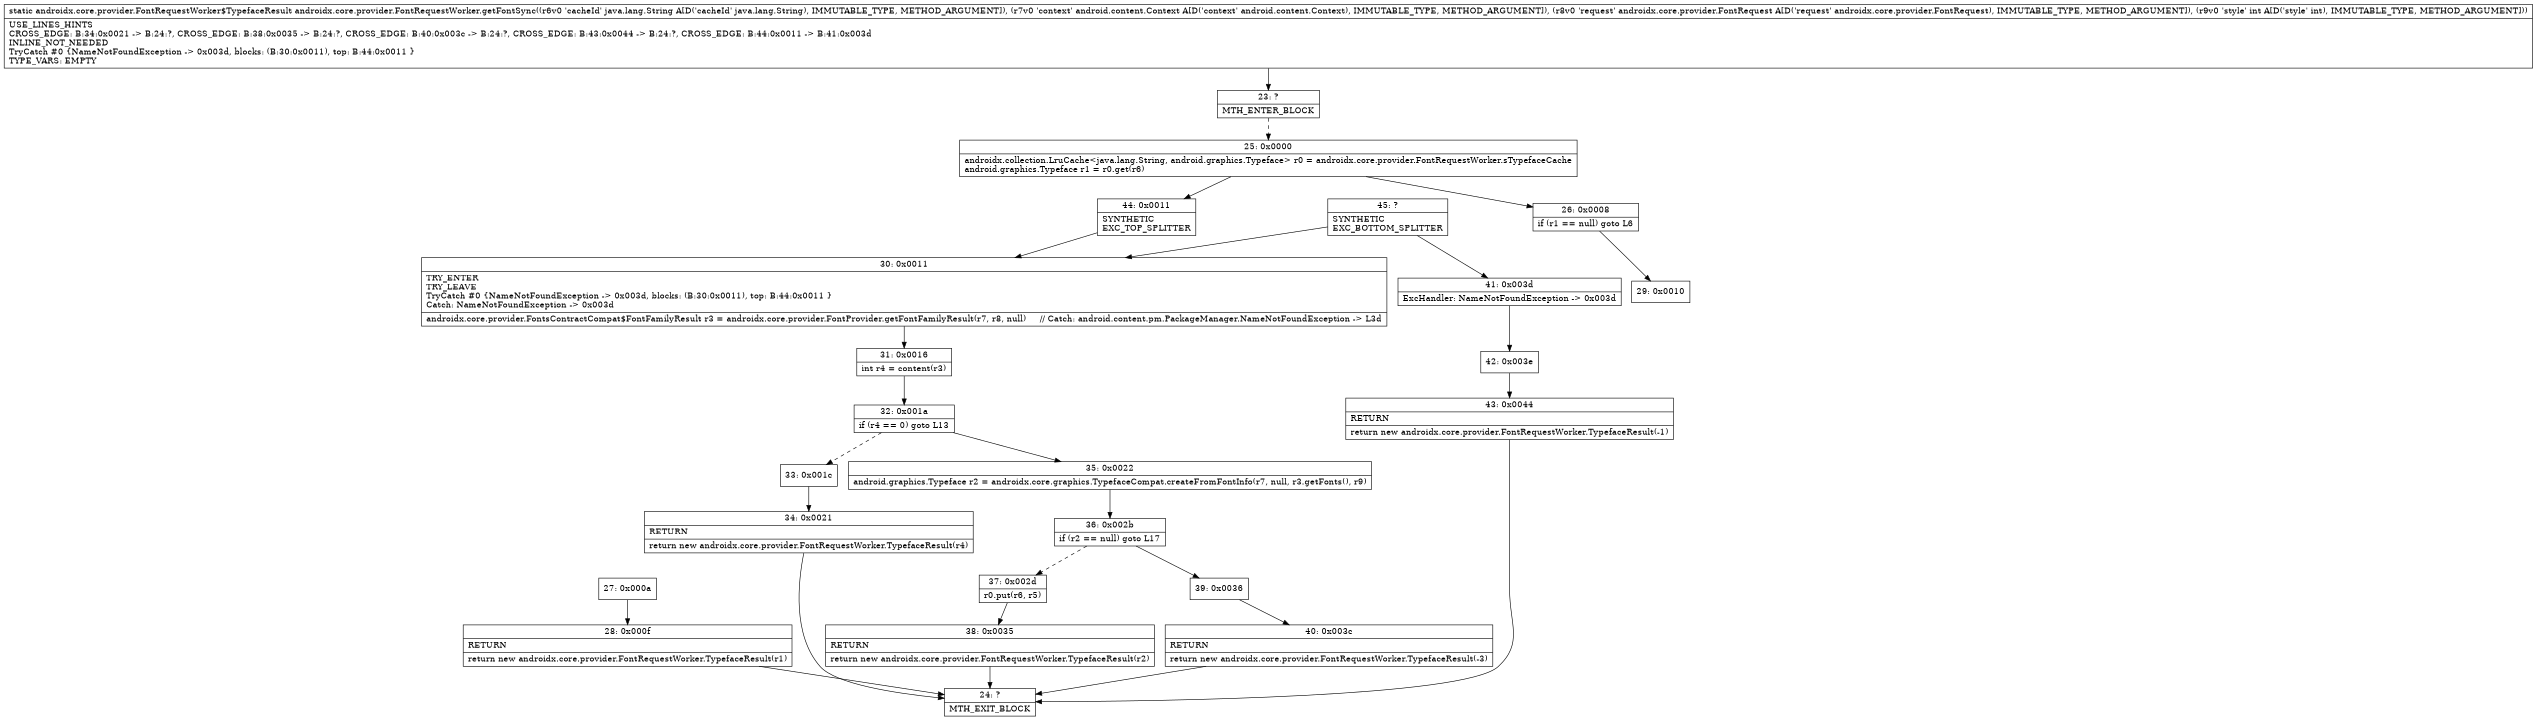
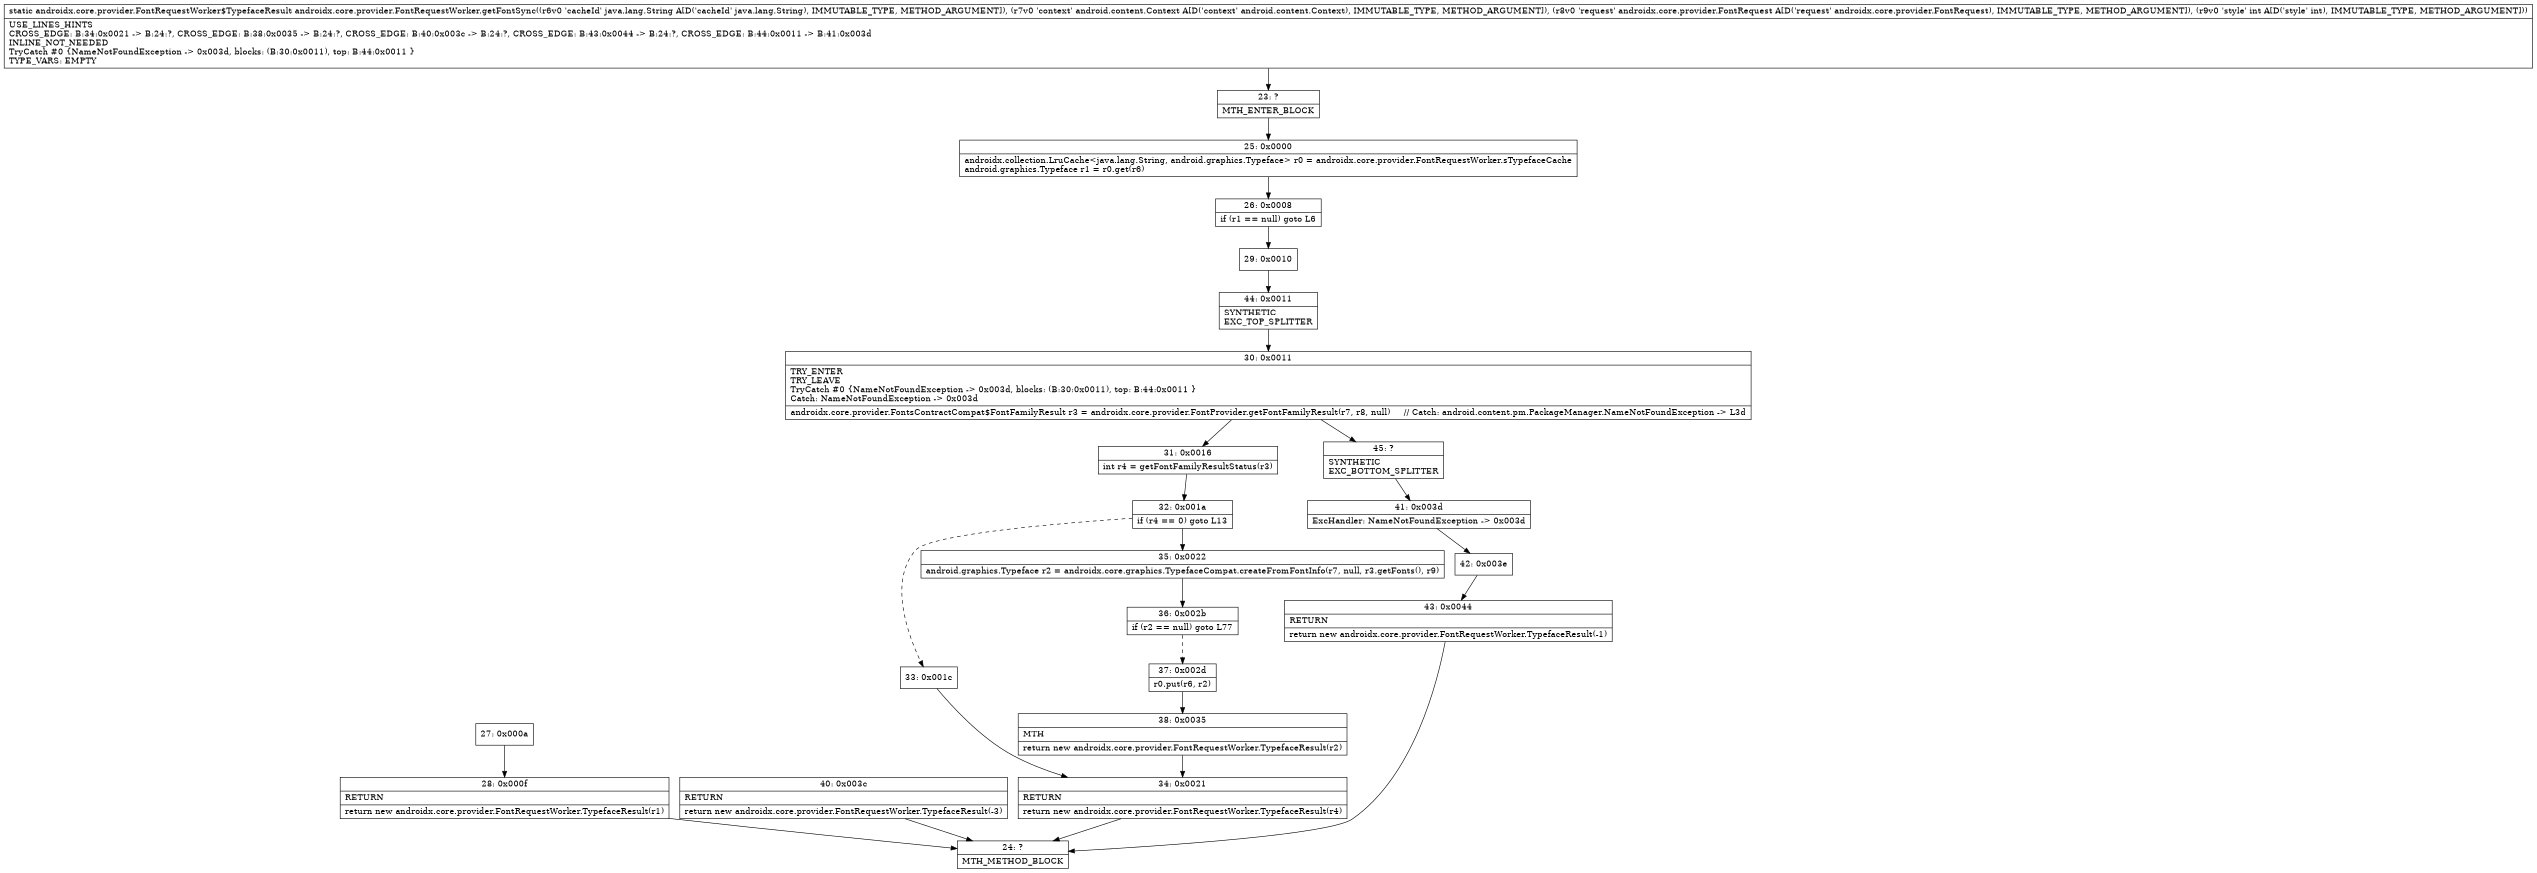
(1268, 126) -> (1268, 126)
(1210, 186) -> (1268, 278)
(1230, 242) -> (1336, 429)
(904, 369) -> (1188, 467)
(1110, 539) -> (1183, 628)
(1219, 589) -> none
(1013, 596) -> (1183, 684)
(850, 645) -> (1034, 734)
(990, 674) -> (1183, 763)
(990, 709) -> (1013, 861)
